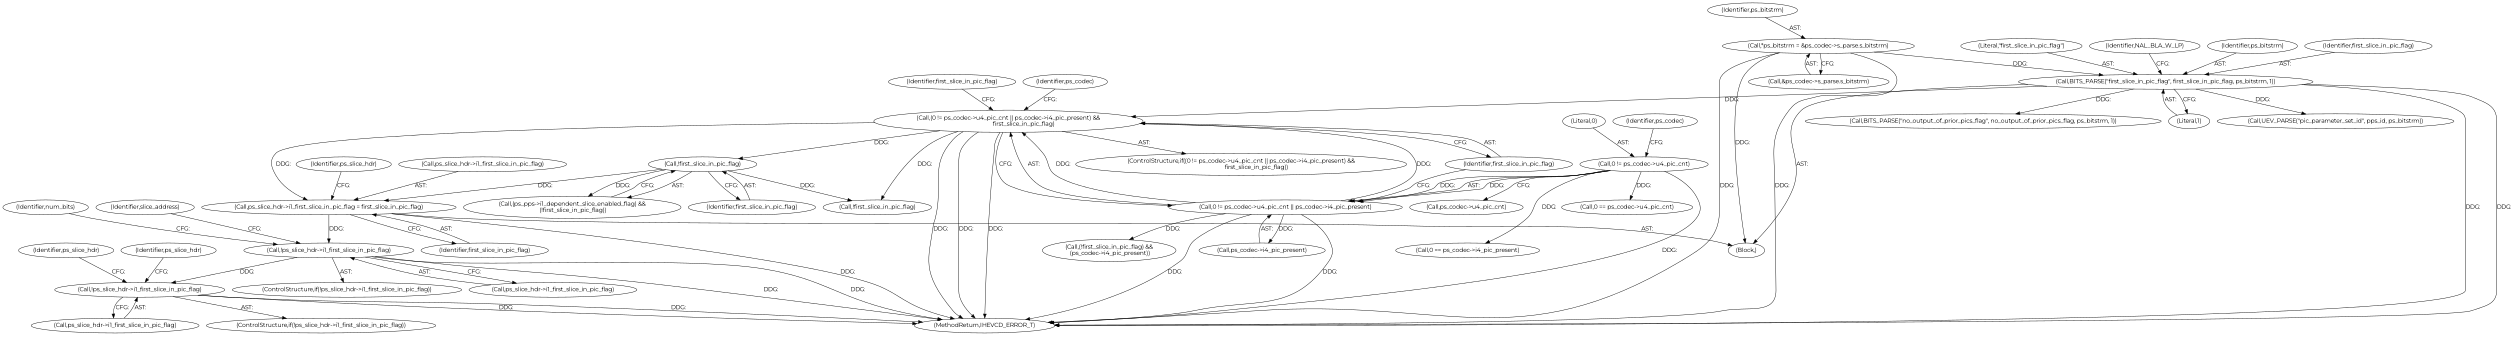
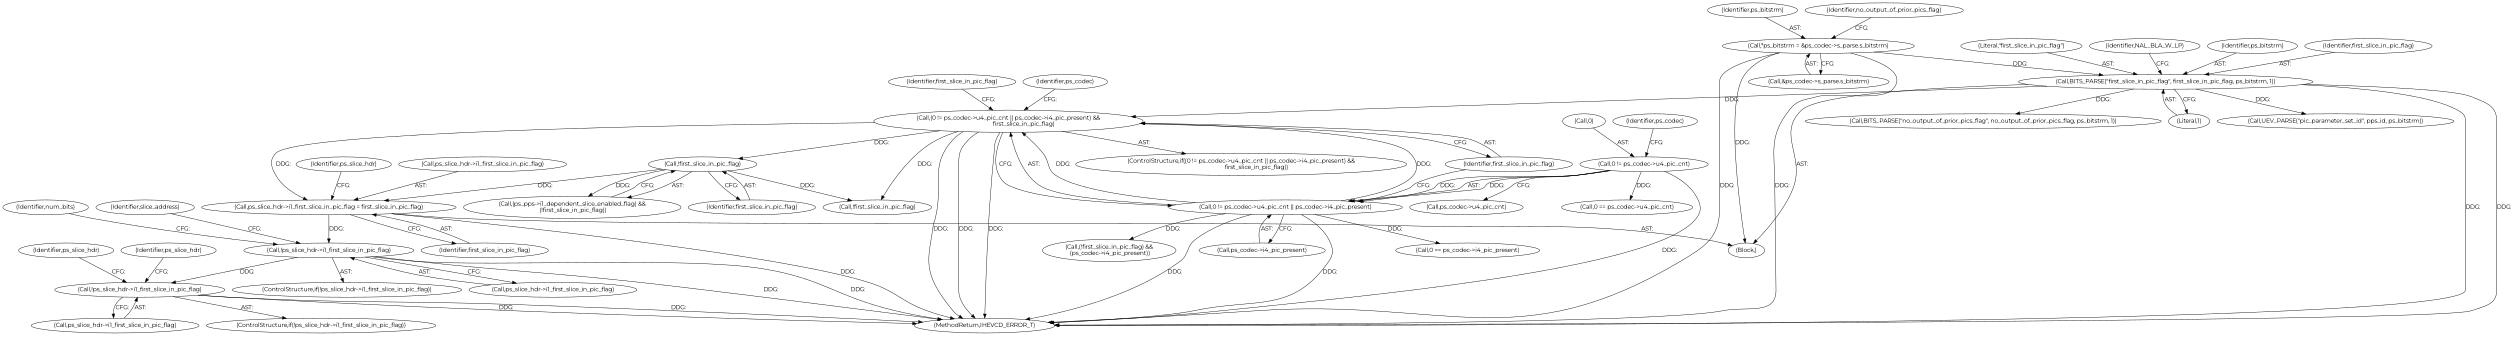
none -> (1884, 10)
(1584, 121) -> (1584, 121)
(1541, 197) -> (1375, 229)
(1287, 229) -> (1287, 229)
